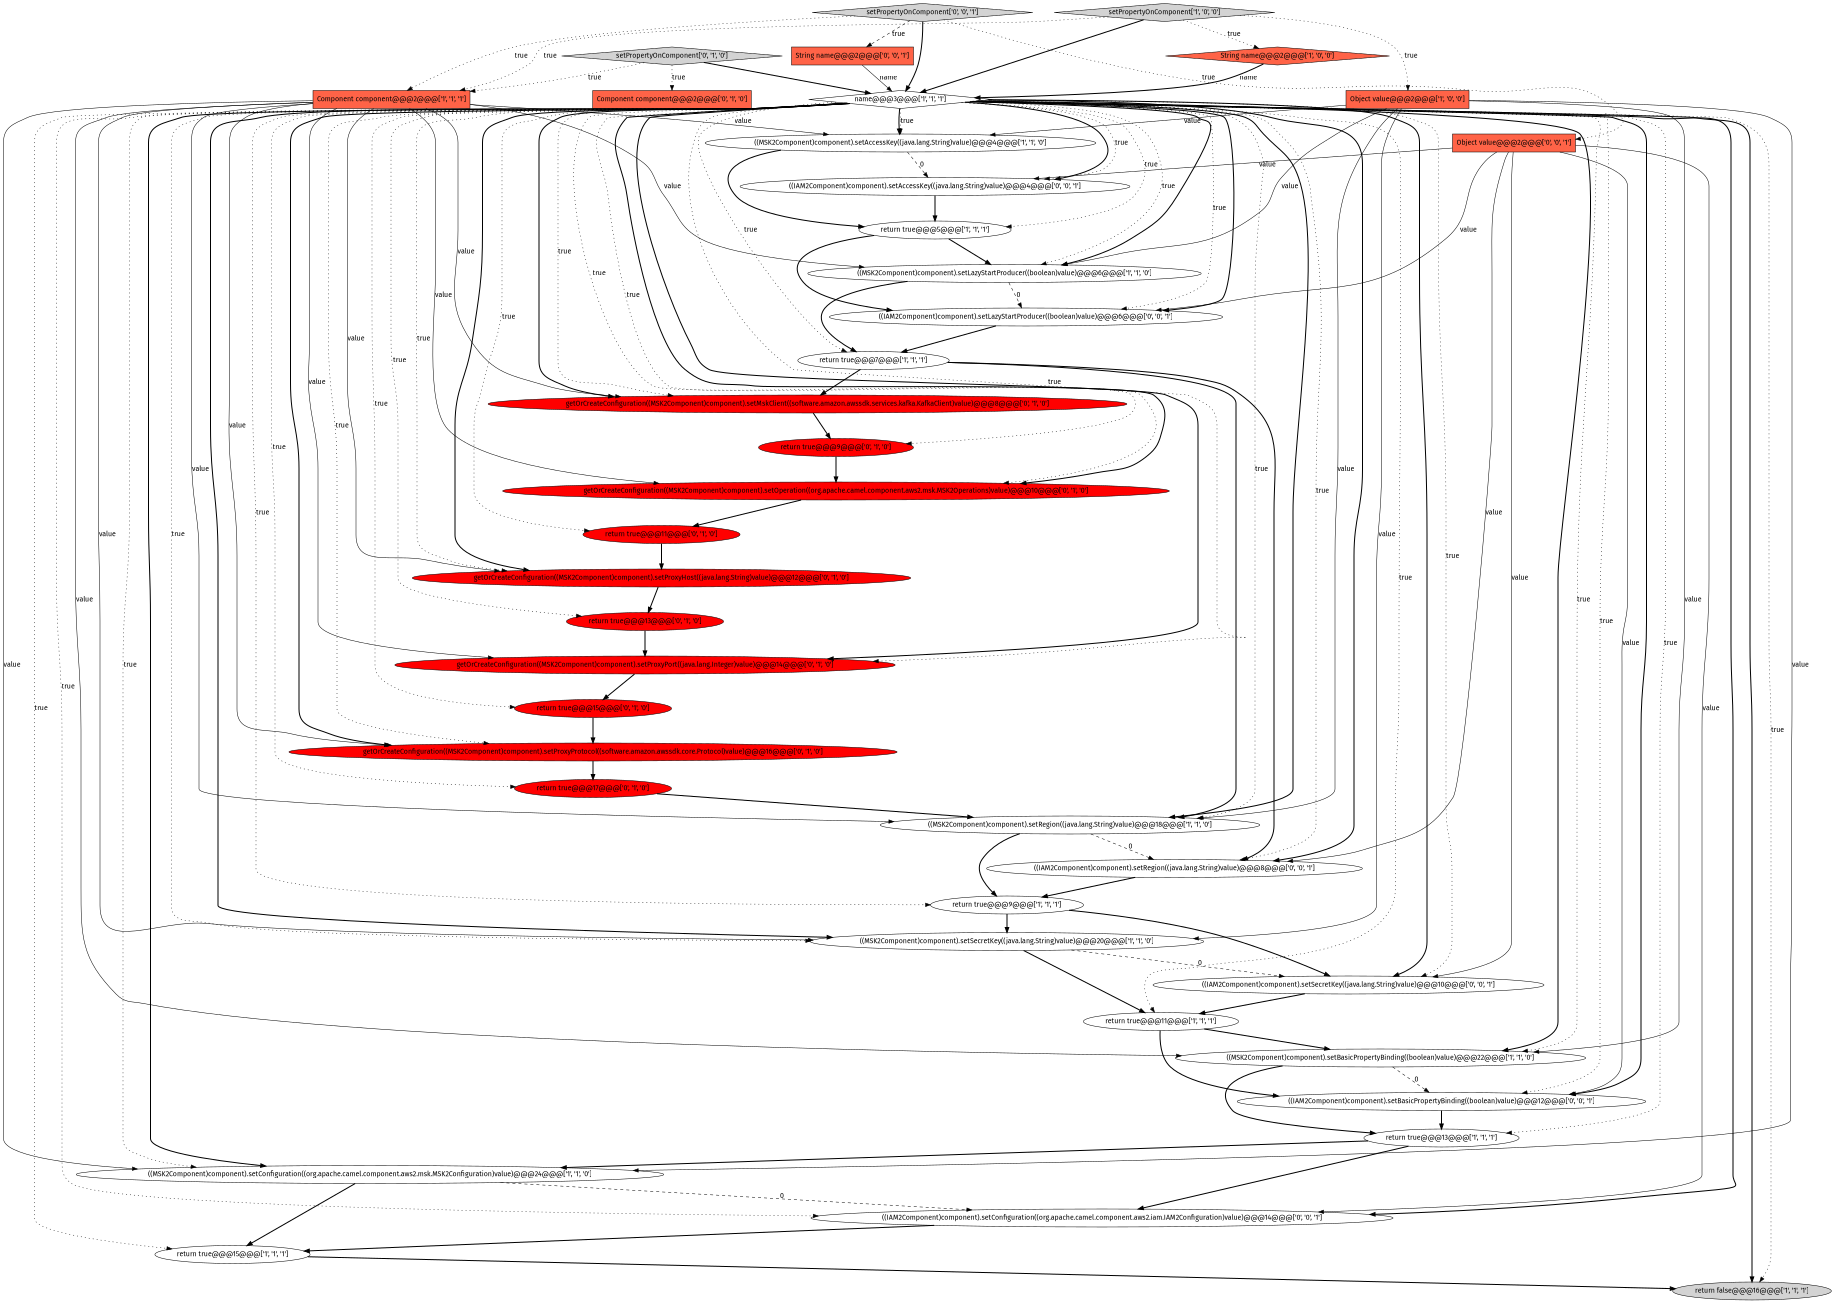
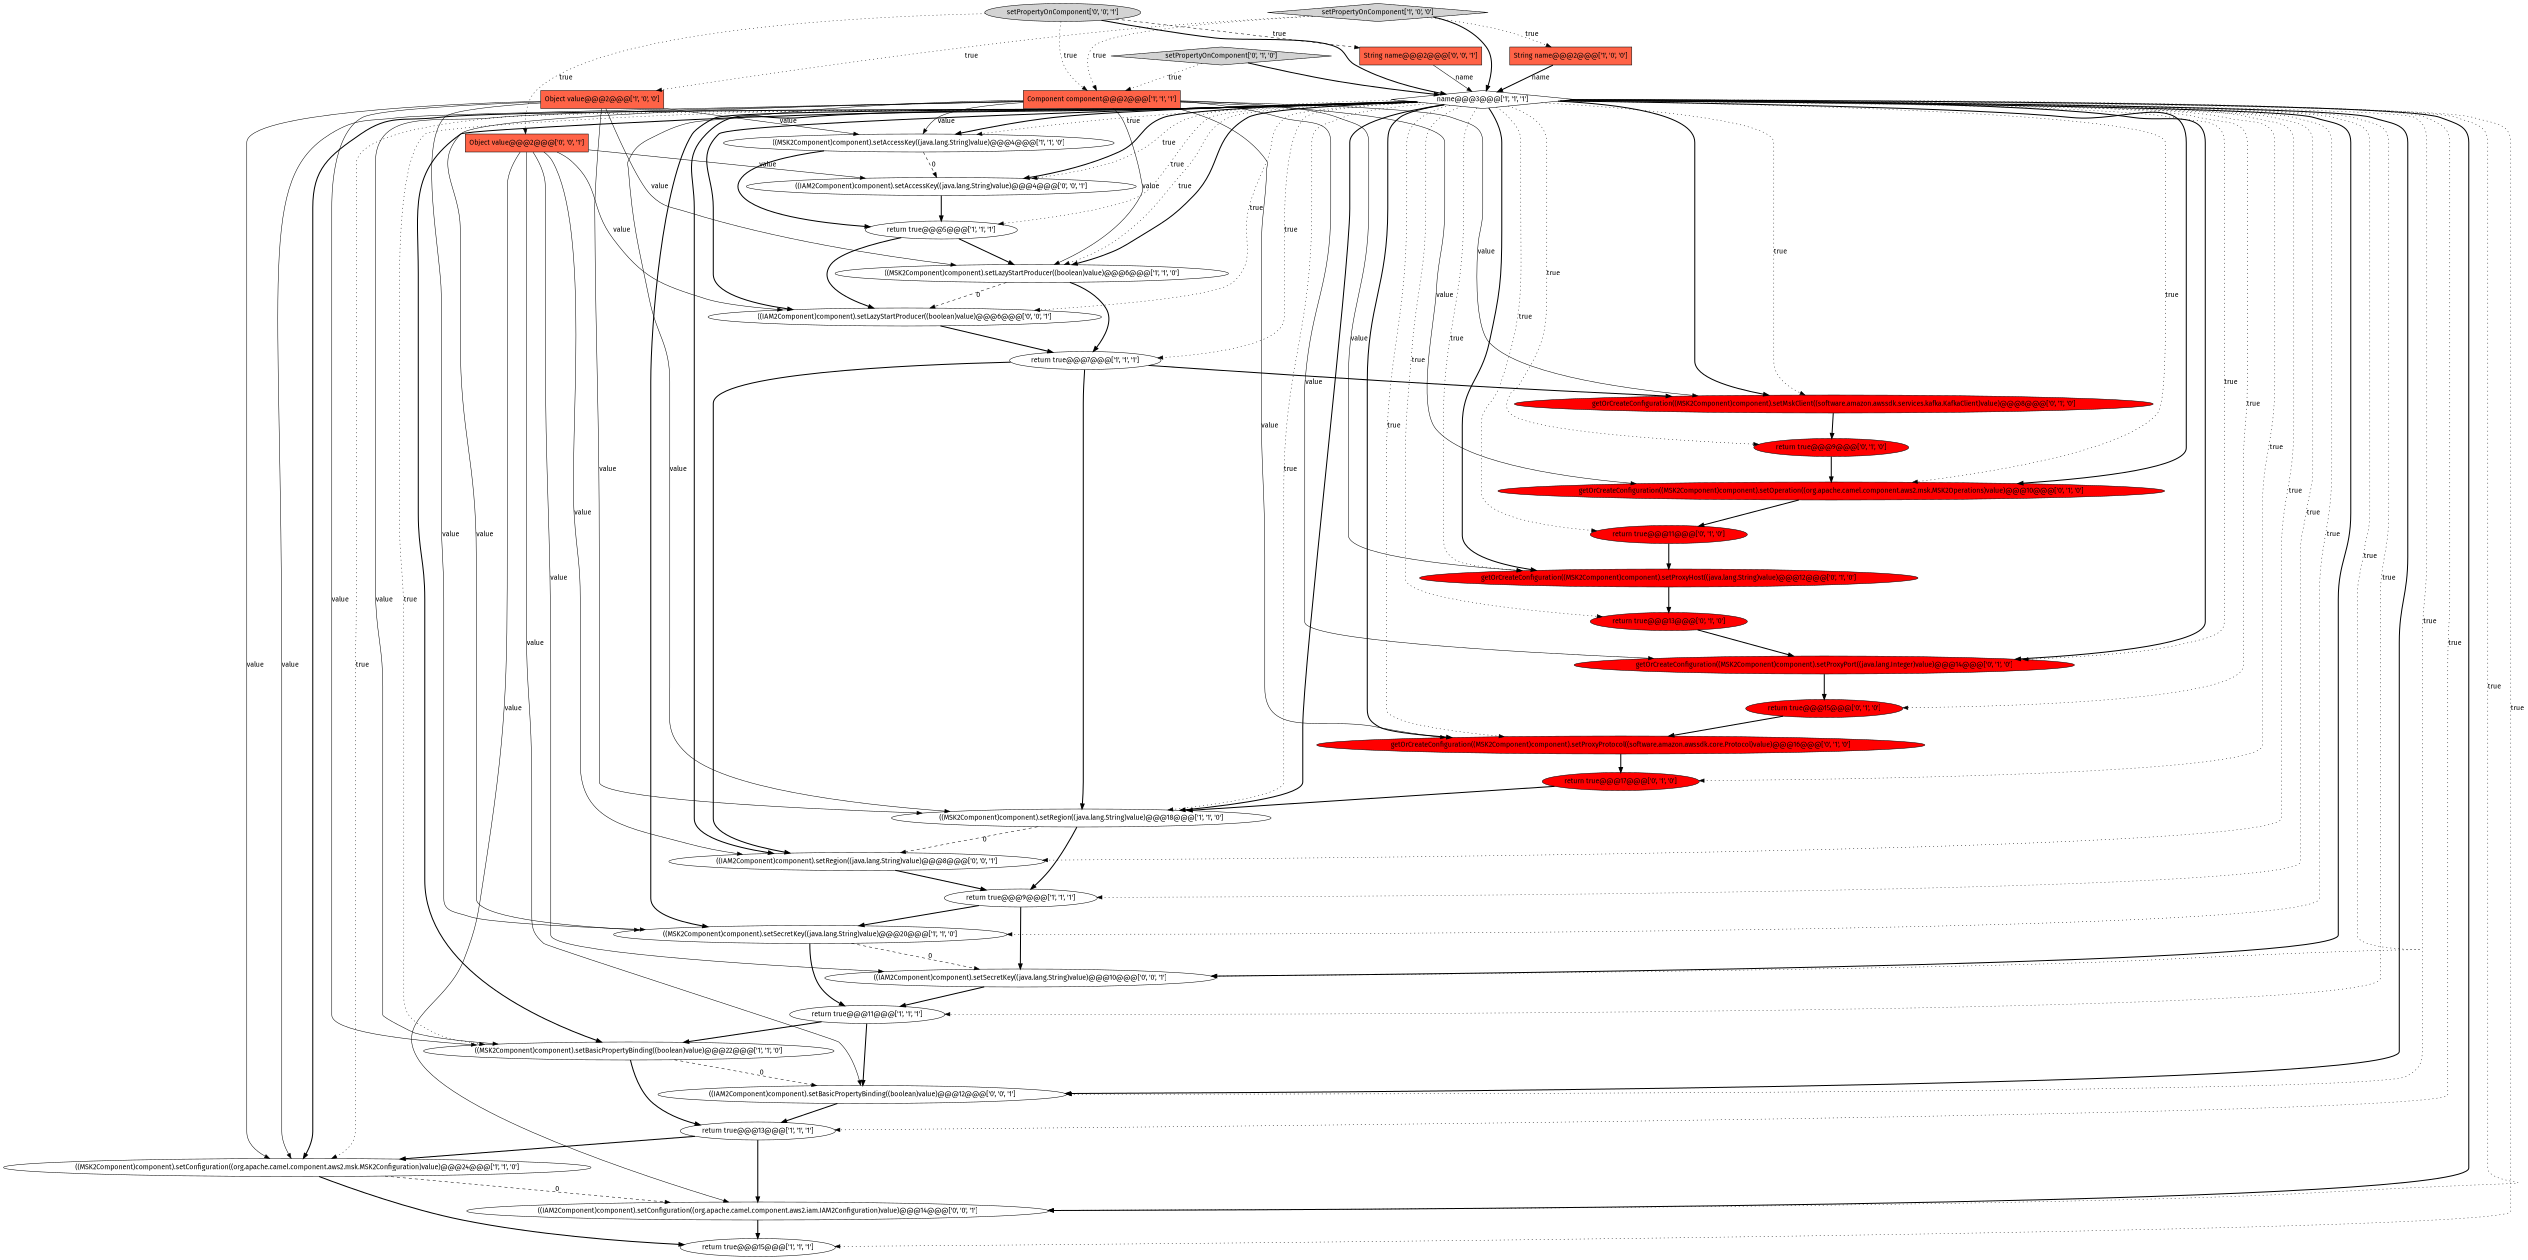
(922, 12) -> (1063, 12)
(1278, 56) -> (1571, 56)
(672, 100) -> none
(1752, 1291) -> none
